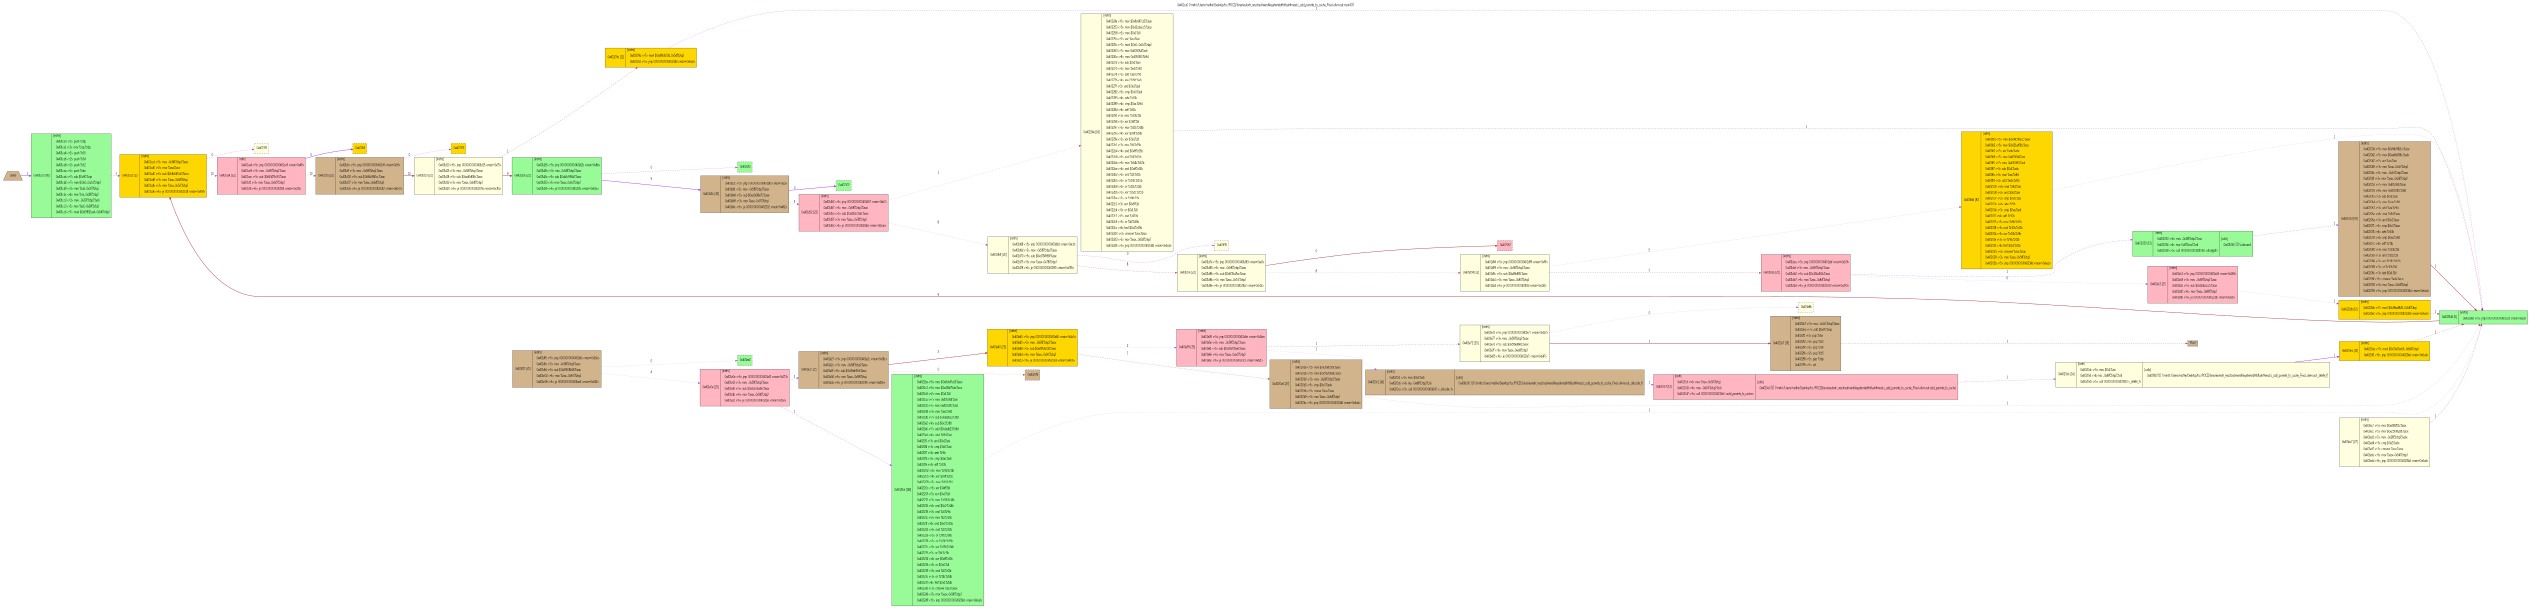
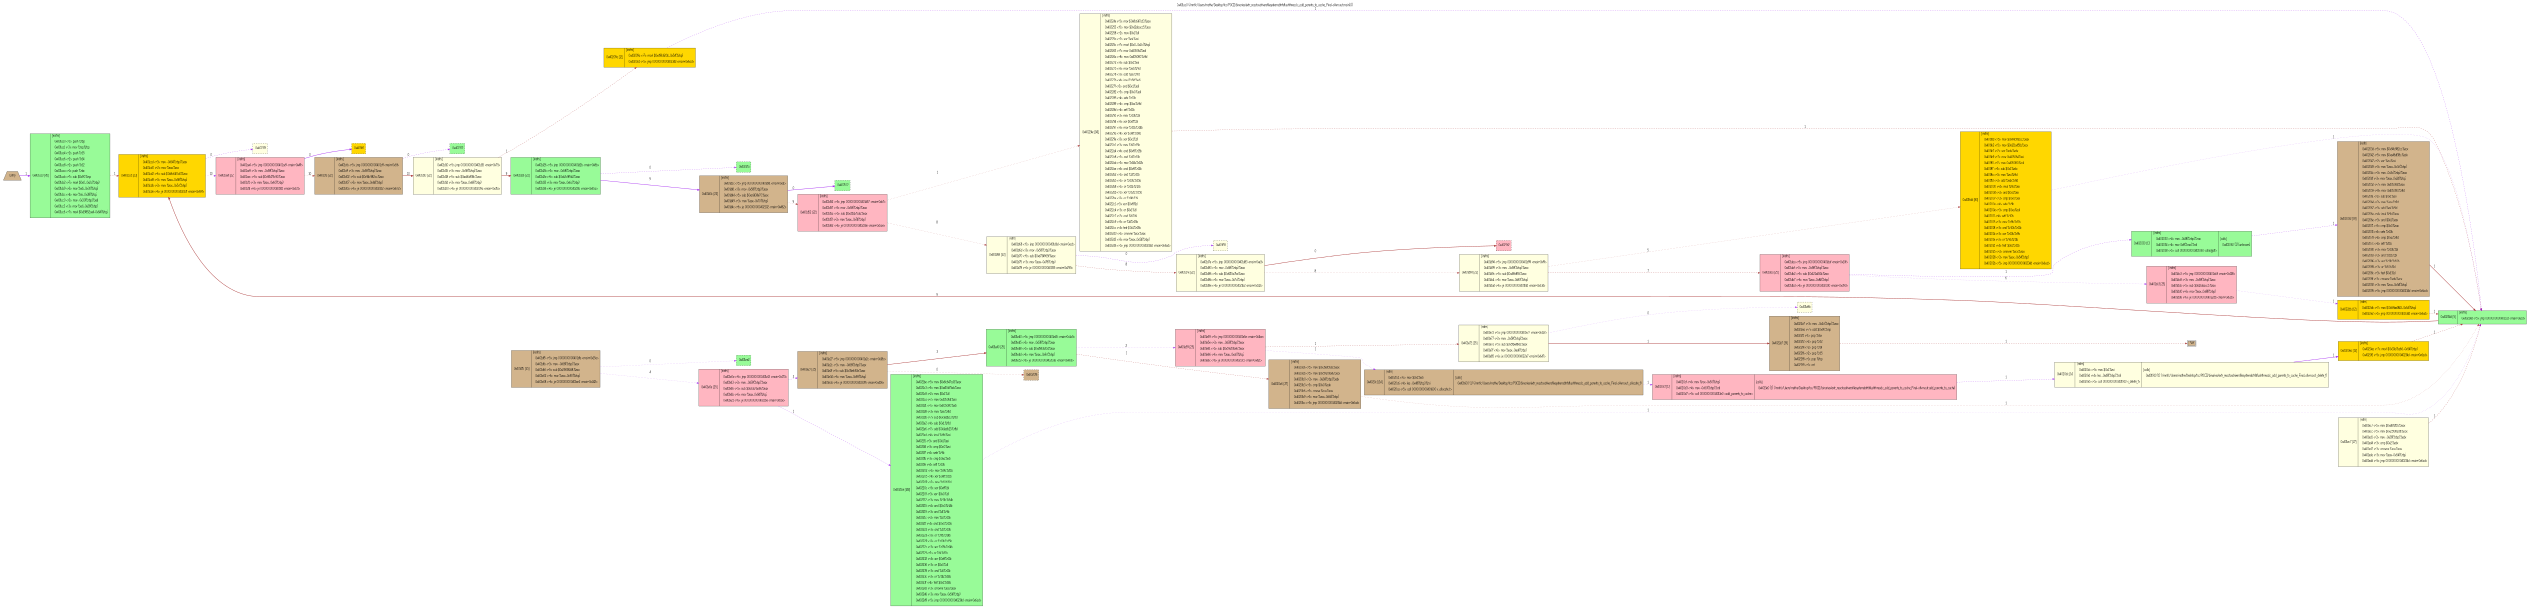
(458, 149) -> (457, 149)
(13, 176) -> (12, 176)
(2193, 343) -> (2192, 343)
(1032, 348) -> (1031, 348)
